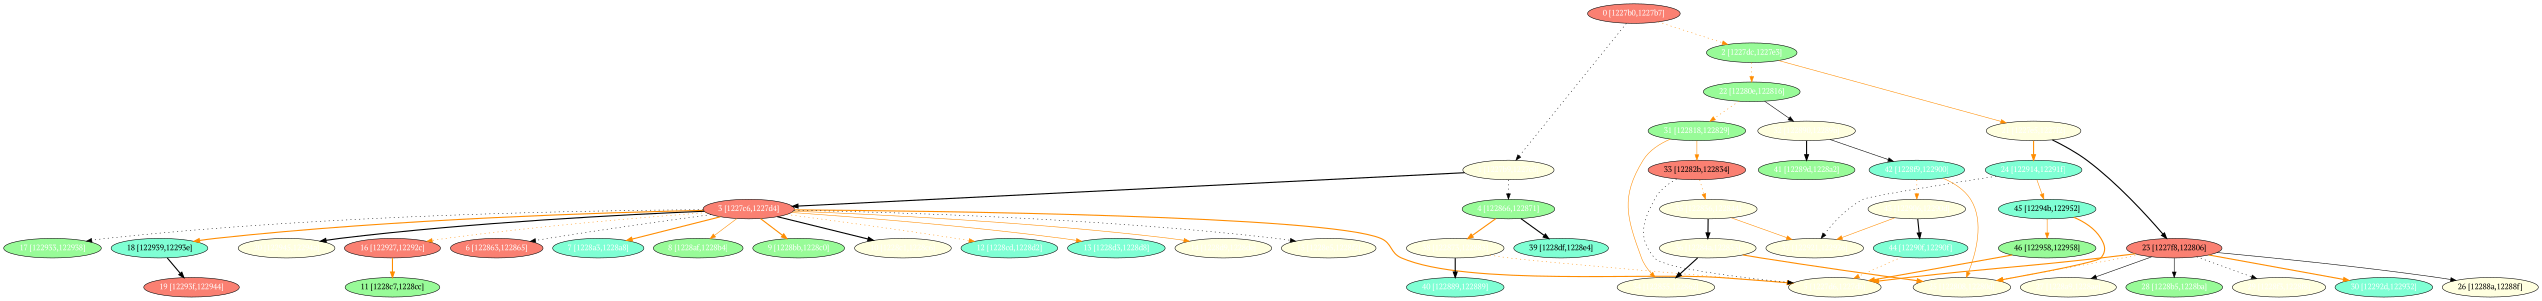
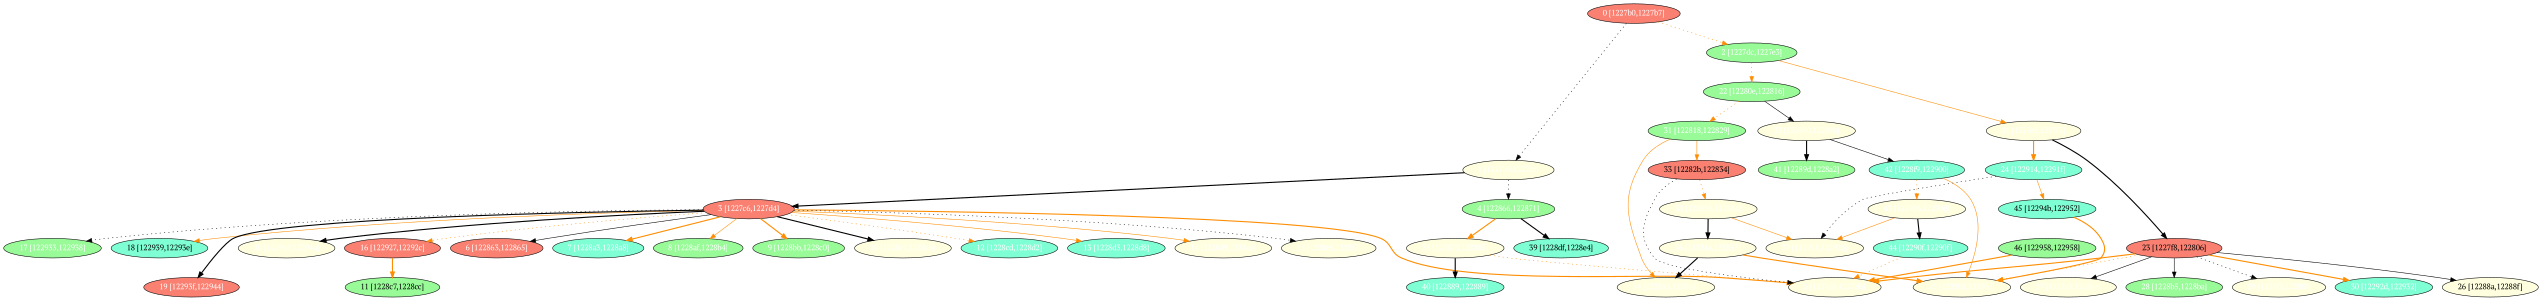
(451, 220) -> (439, 221)
(2047, 226) -> none
(623, 227) -> (623, 227)
(174, 266) -> (444, 217)
